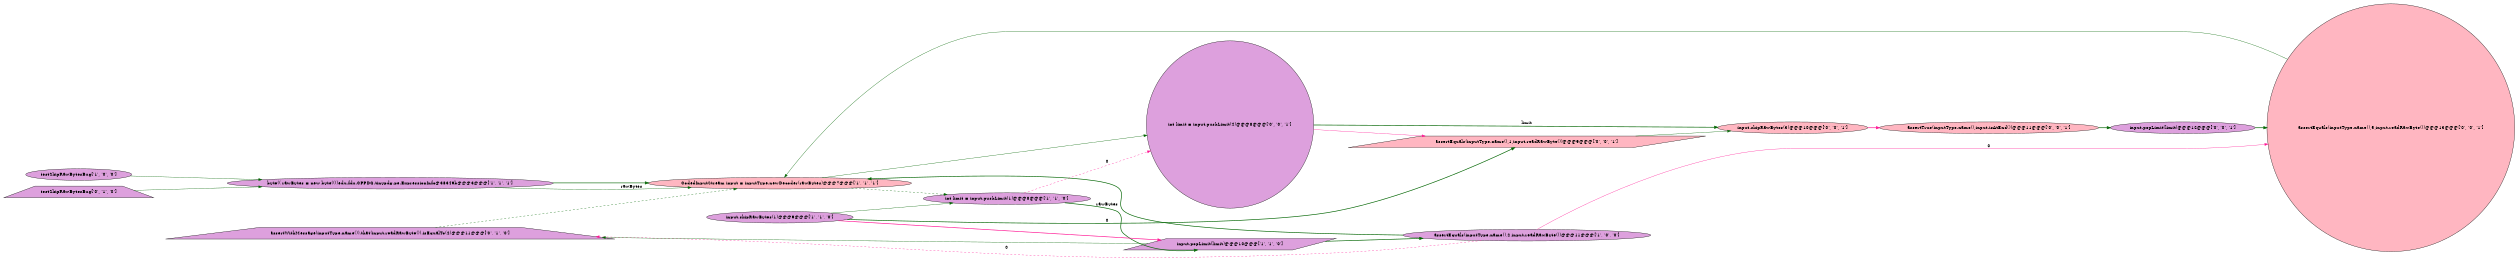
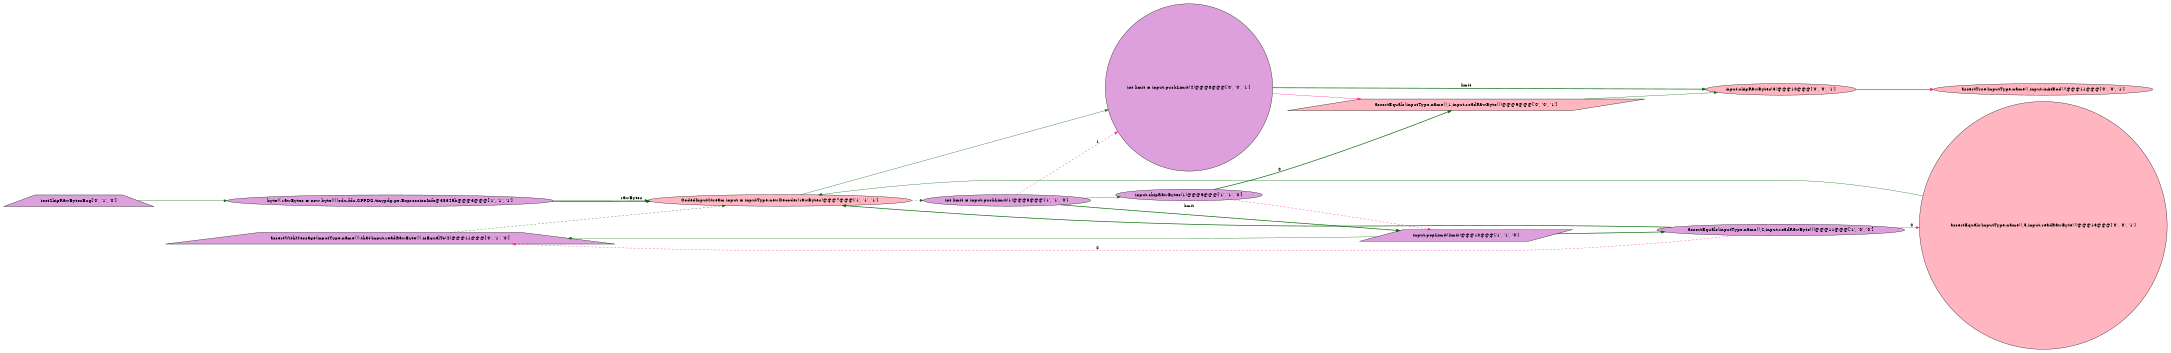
(2183, 128) -> none
(1107, 162) -> (1098, 142)
(79, 175) -> none
(1107, 204) -> (1189, 206)
(890, 208) -> (1101, 198)
(998, 230) -> (1329, 213)
